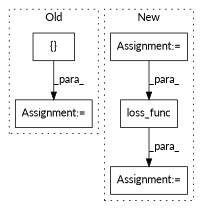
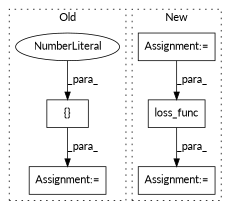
none -> (68, 47)
